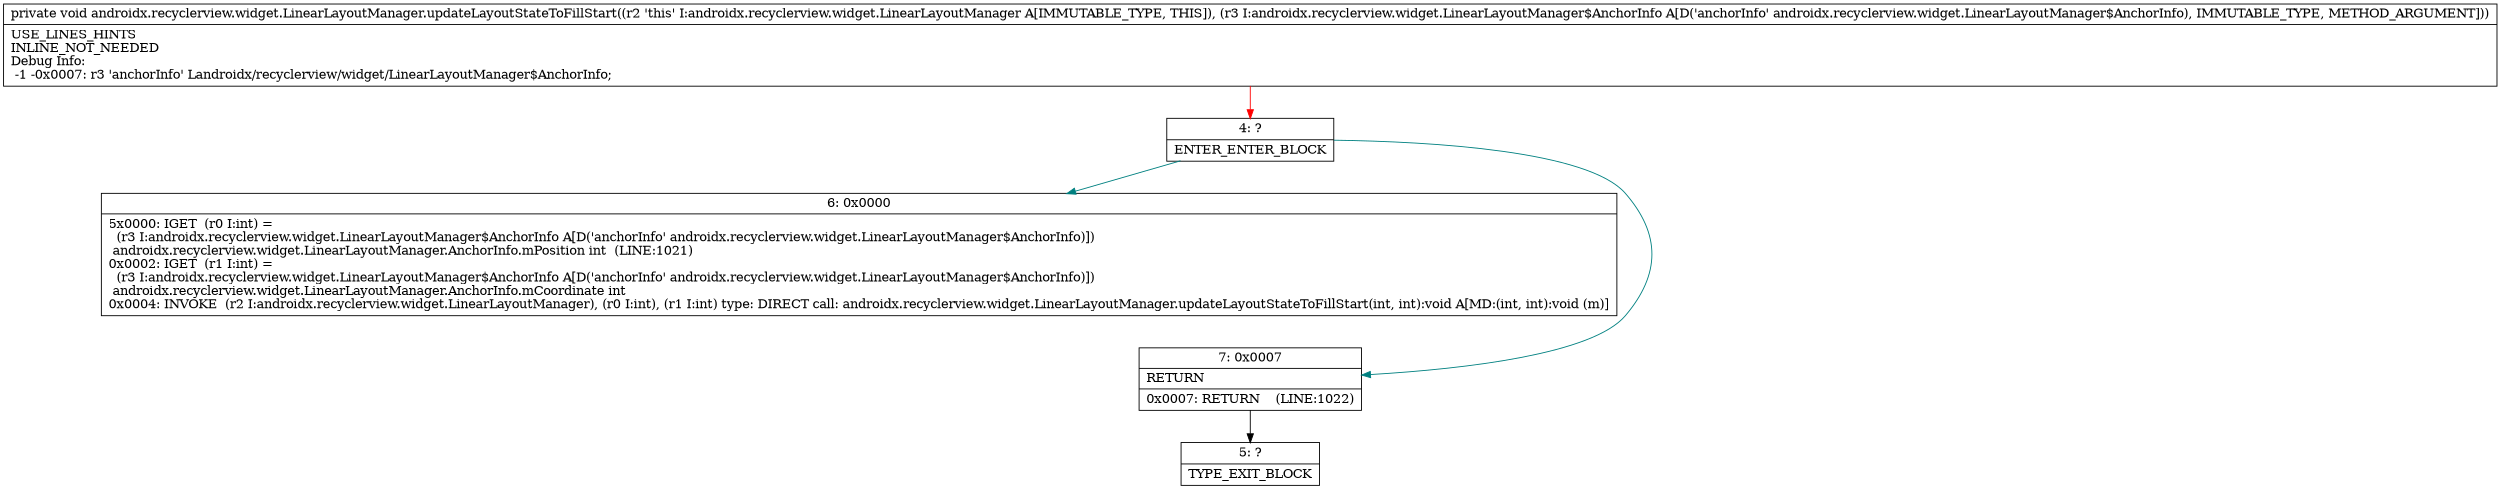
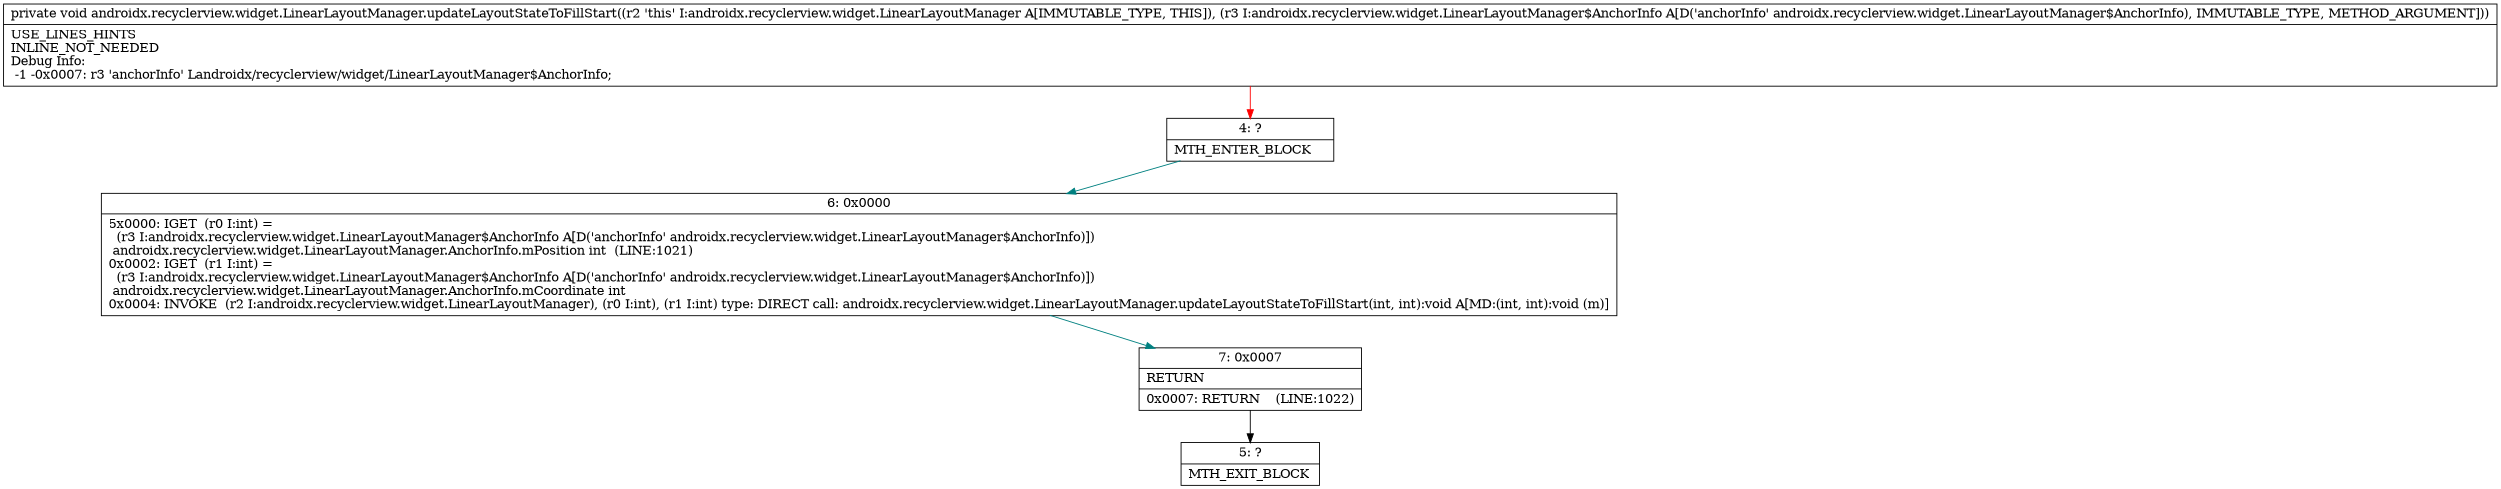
(1250, 150) -> (1243, 150)
(1650, 237) -> (1098, 330)
(1250, 474) -> (1249, 474)
